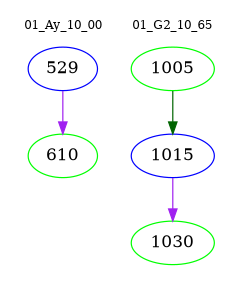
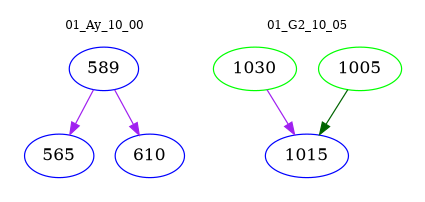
(173, 26) -> (308, 26)
(63, 69) -> (104, 69)
none -> (59, 156)
(63, 156) -> (150, 156)
(173, 193) -> (278, 107)
